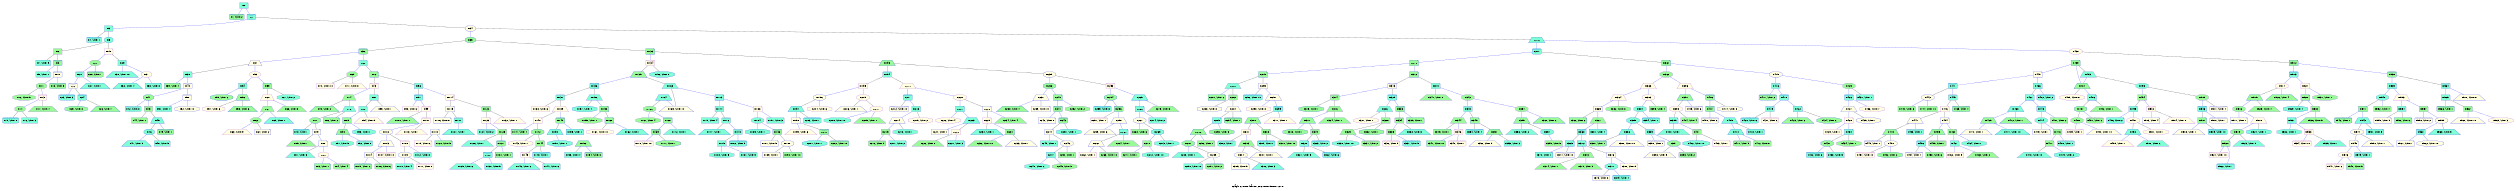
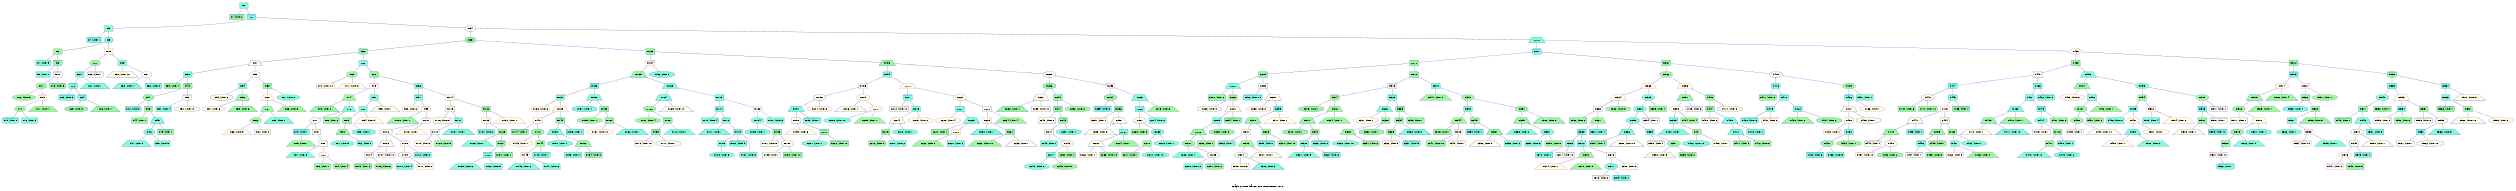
(561, 46) -> (561, 46)
(309, 57) -> (309, 57)
(1339, 69) -> (1339, 69)
(95, 74) -> (95, 74)
(122, 74) -> (122, 74)
(2078, 75) -> (2076, 57)
(73, 86) -> (73, 86)
(188, 86) -> (188, 86)
(33, 91) -> (33, 91)
(222, 97) -> (222, 97)
(674, 97) -> (667, 92)
(1648, 97) -> (1648, 97)
(1222, 103) -> (1222, 103)
(1930, 115) -> (1930, 115)
(315, 120) -> (315, 120)
(1651, 120) -> (1651, 120)
(2151, 120) -> (2151, 120)
none -> (447, 126)
(1367, 127) -> (1367, 127)
(940, 132) -> (940, 132)
(309, 138) -> (301, 138)
none -> (570, 138)
(668, 143) -> (668, 143)
none -> (1533, 143)
(734, 149) -> (749, 142)
(2230, 155) -> (2222, 161)
(1551, 166) -> (1551, 166)
